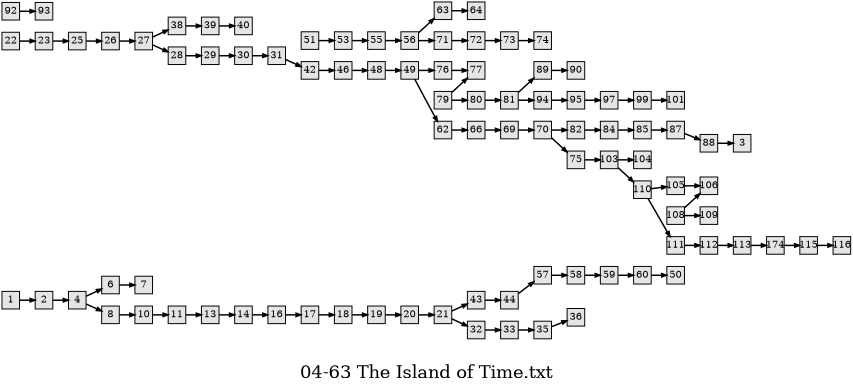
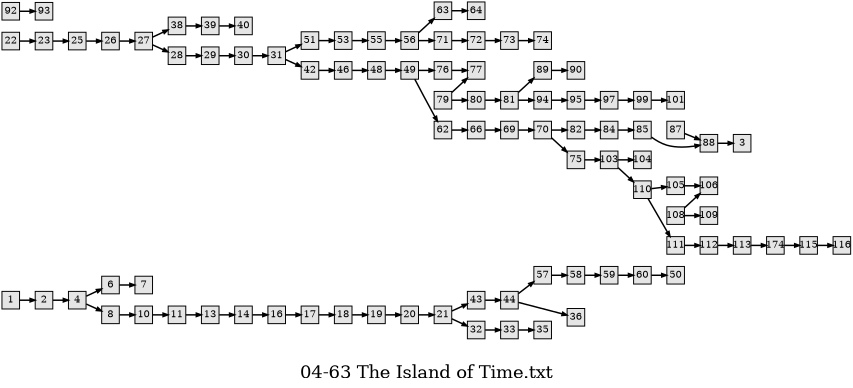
none -> (291, 49)
(657, 130) -> (672, 146)
(557, 325) -> (540, 308)
